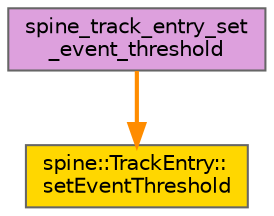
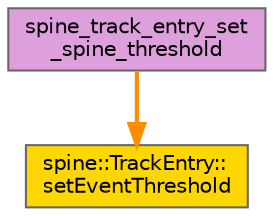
(137, 39) -> (137, 39)
